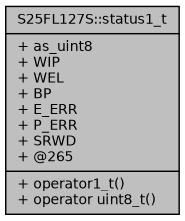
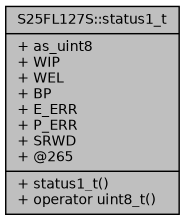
(72, 184) -> (63, 184)
